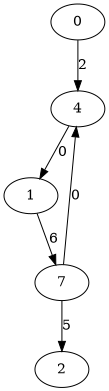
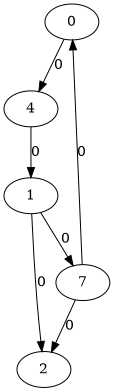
(83, 65) -> (59, 65)
(69, 201) -> (78, 157)
(54, 239) -> (66, 239)
none -> (35, 278)
(67, 326) -> (70, 326)
